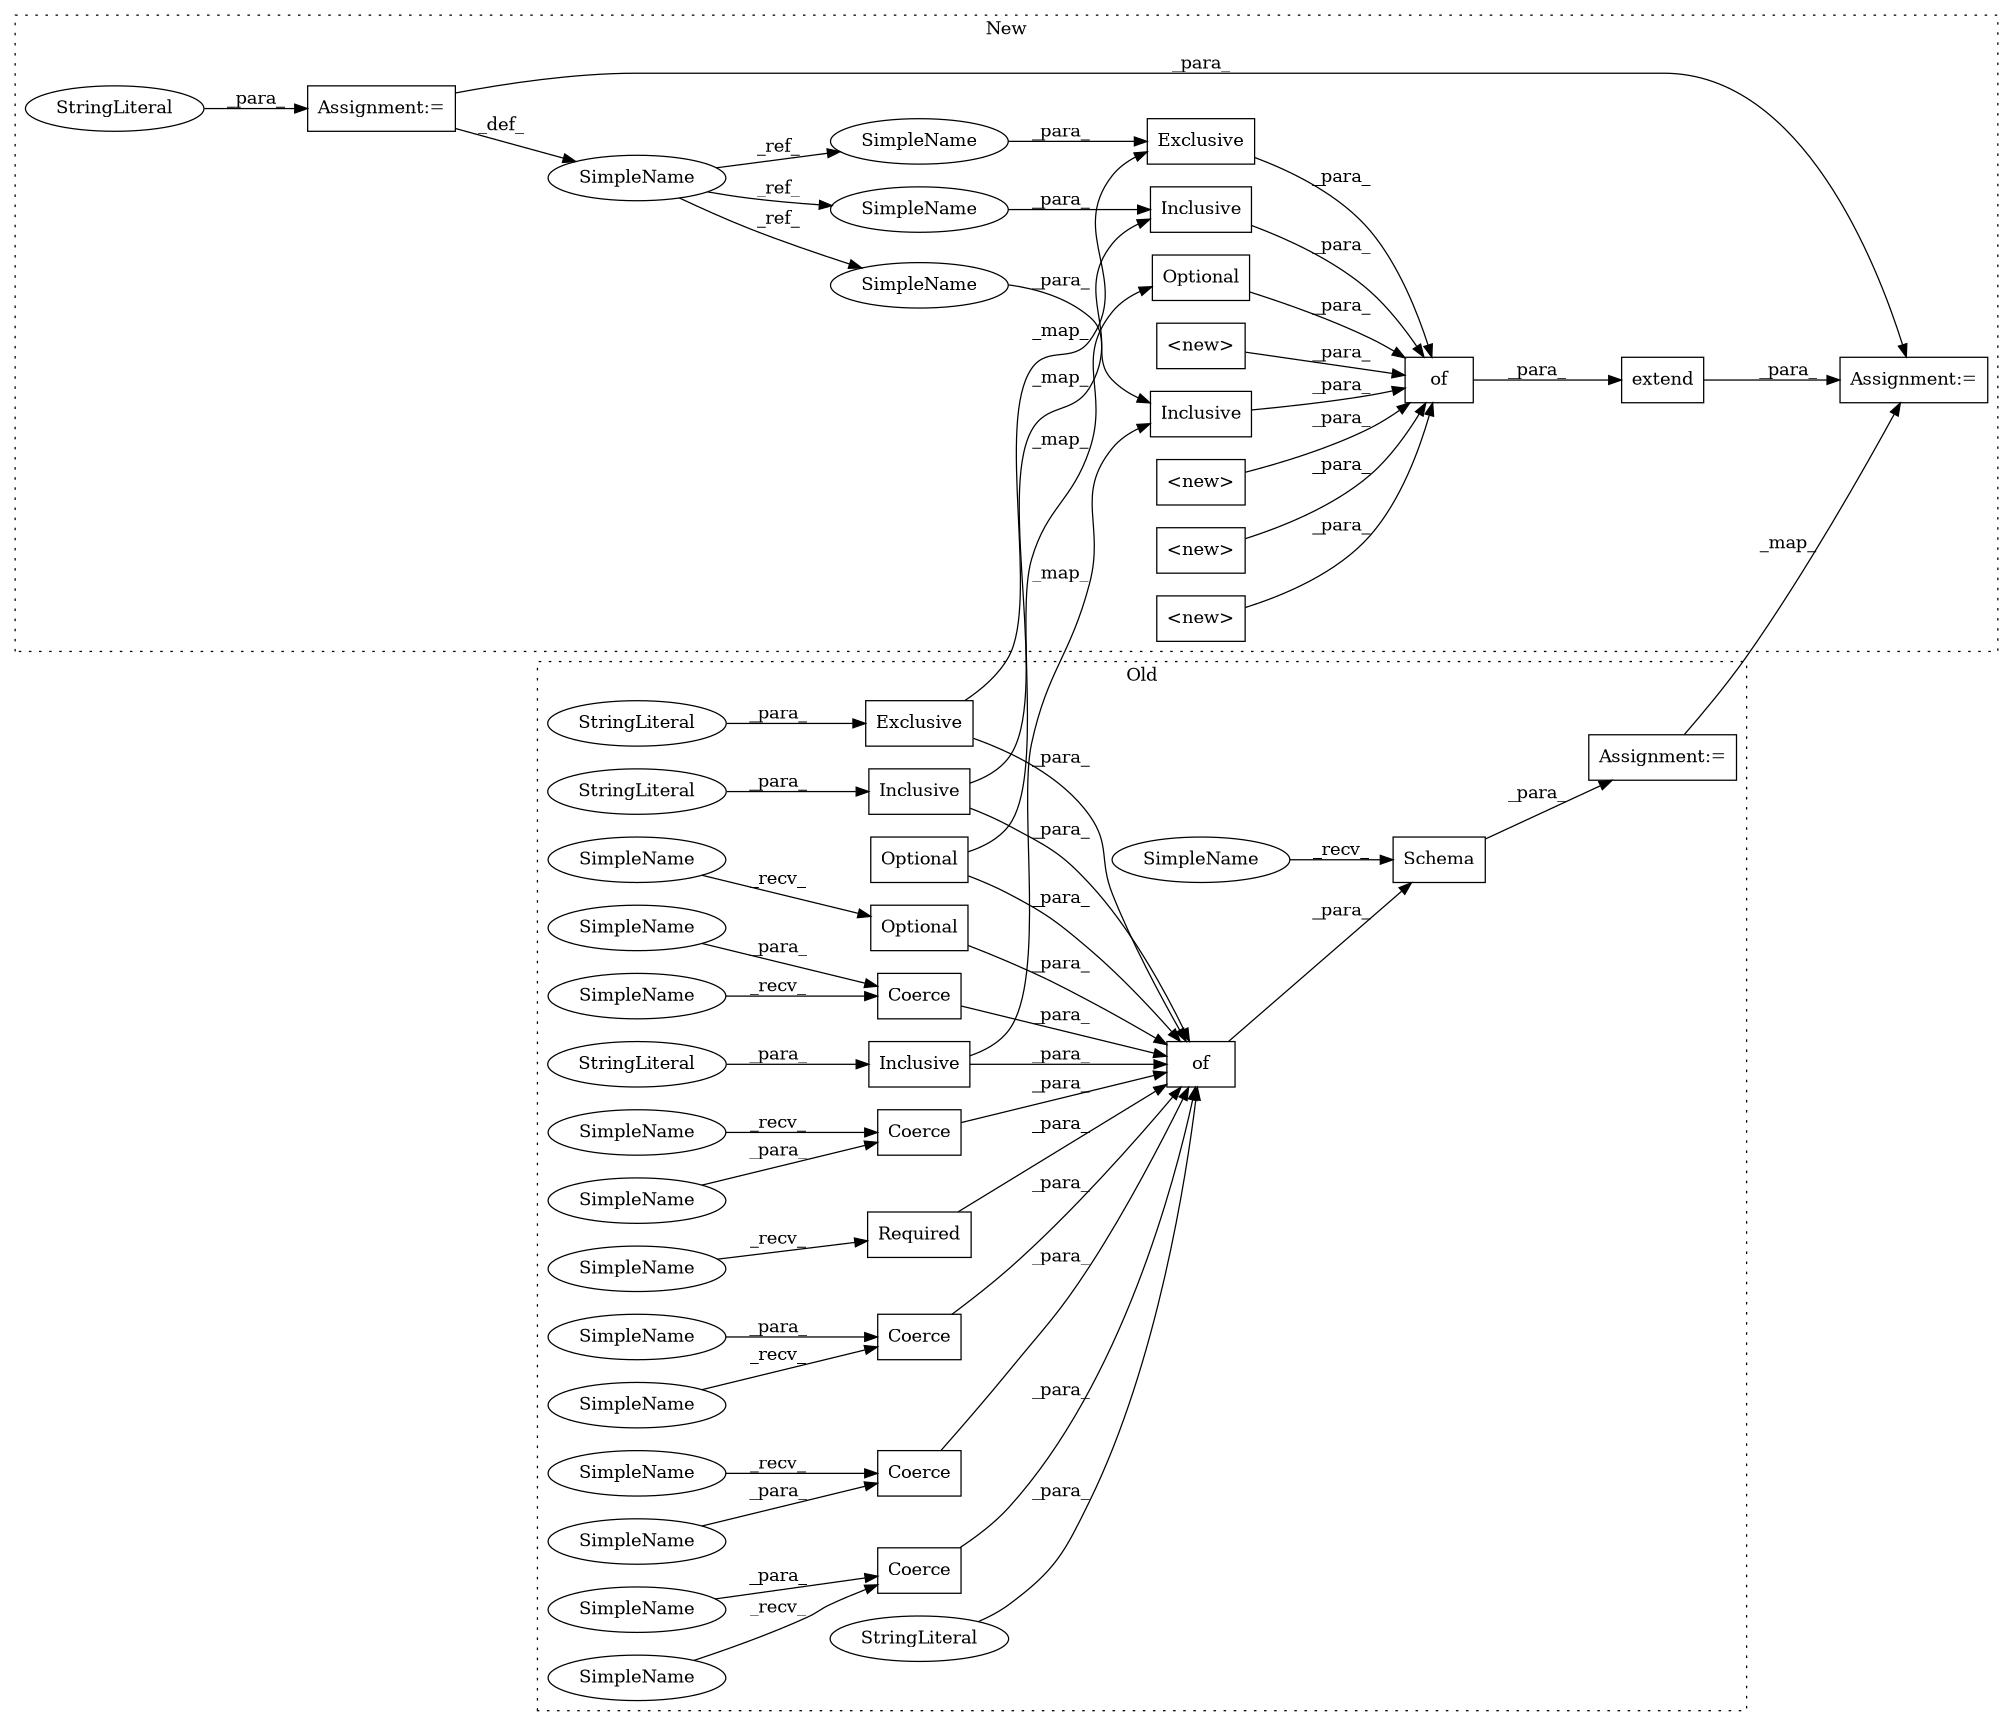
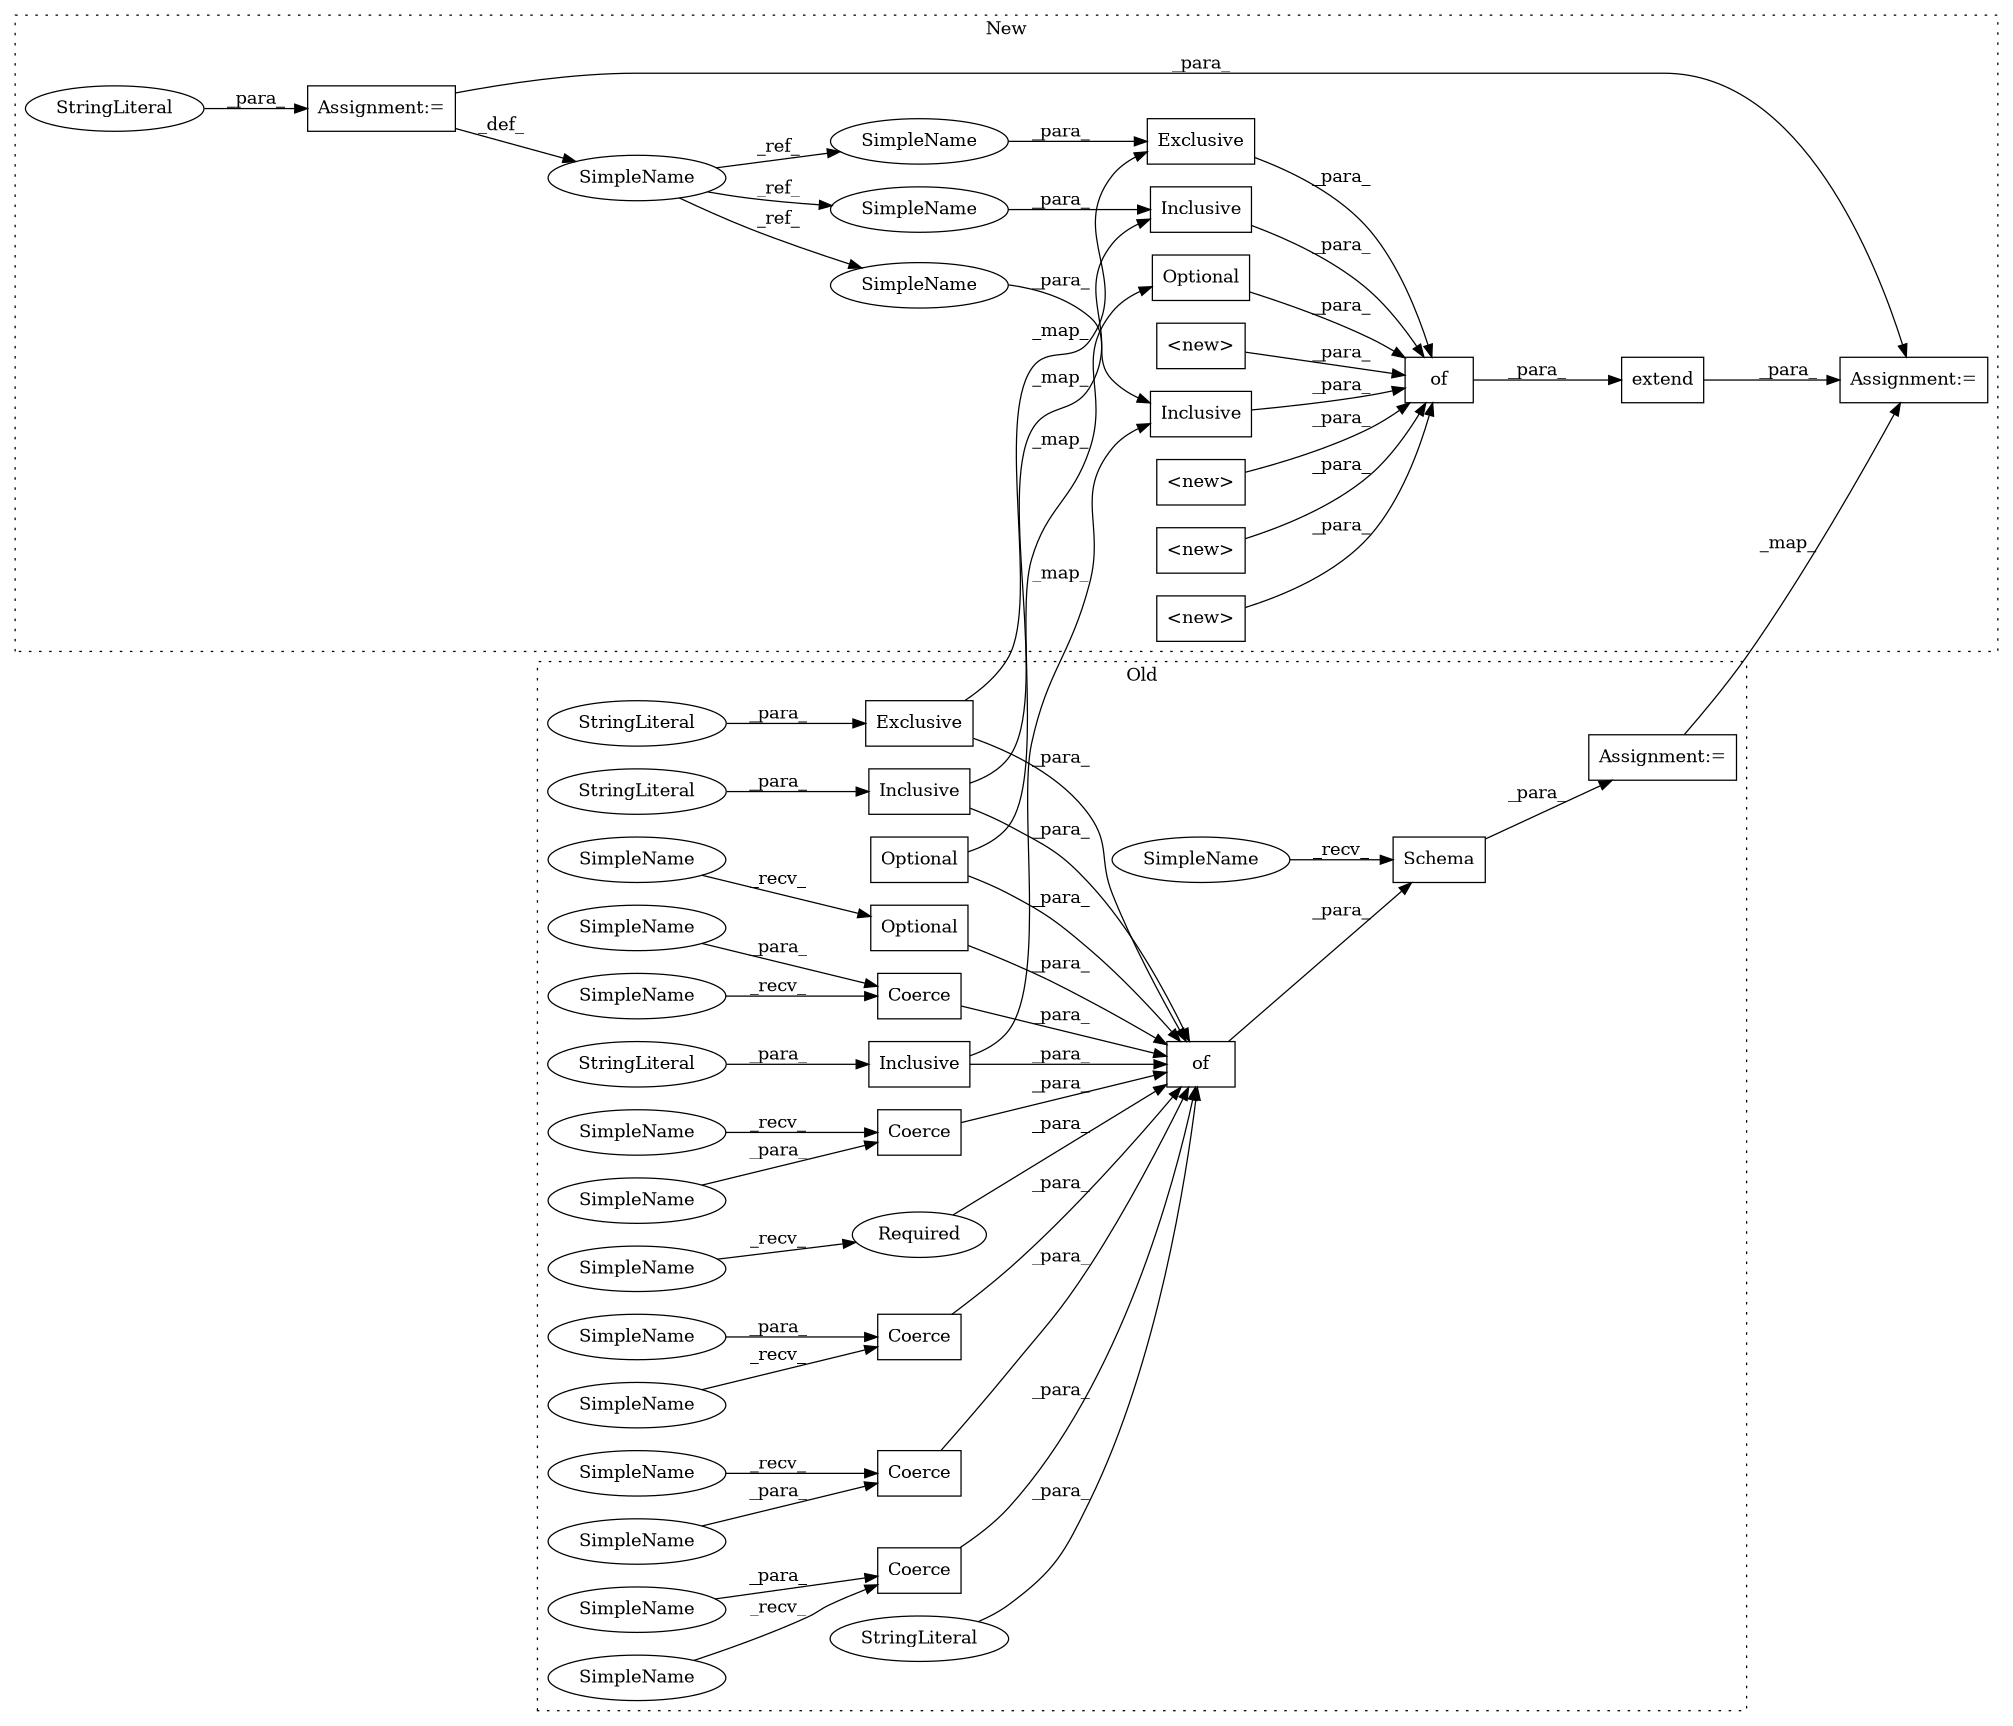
(919, 1235) -> (919, 1235)
